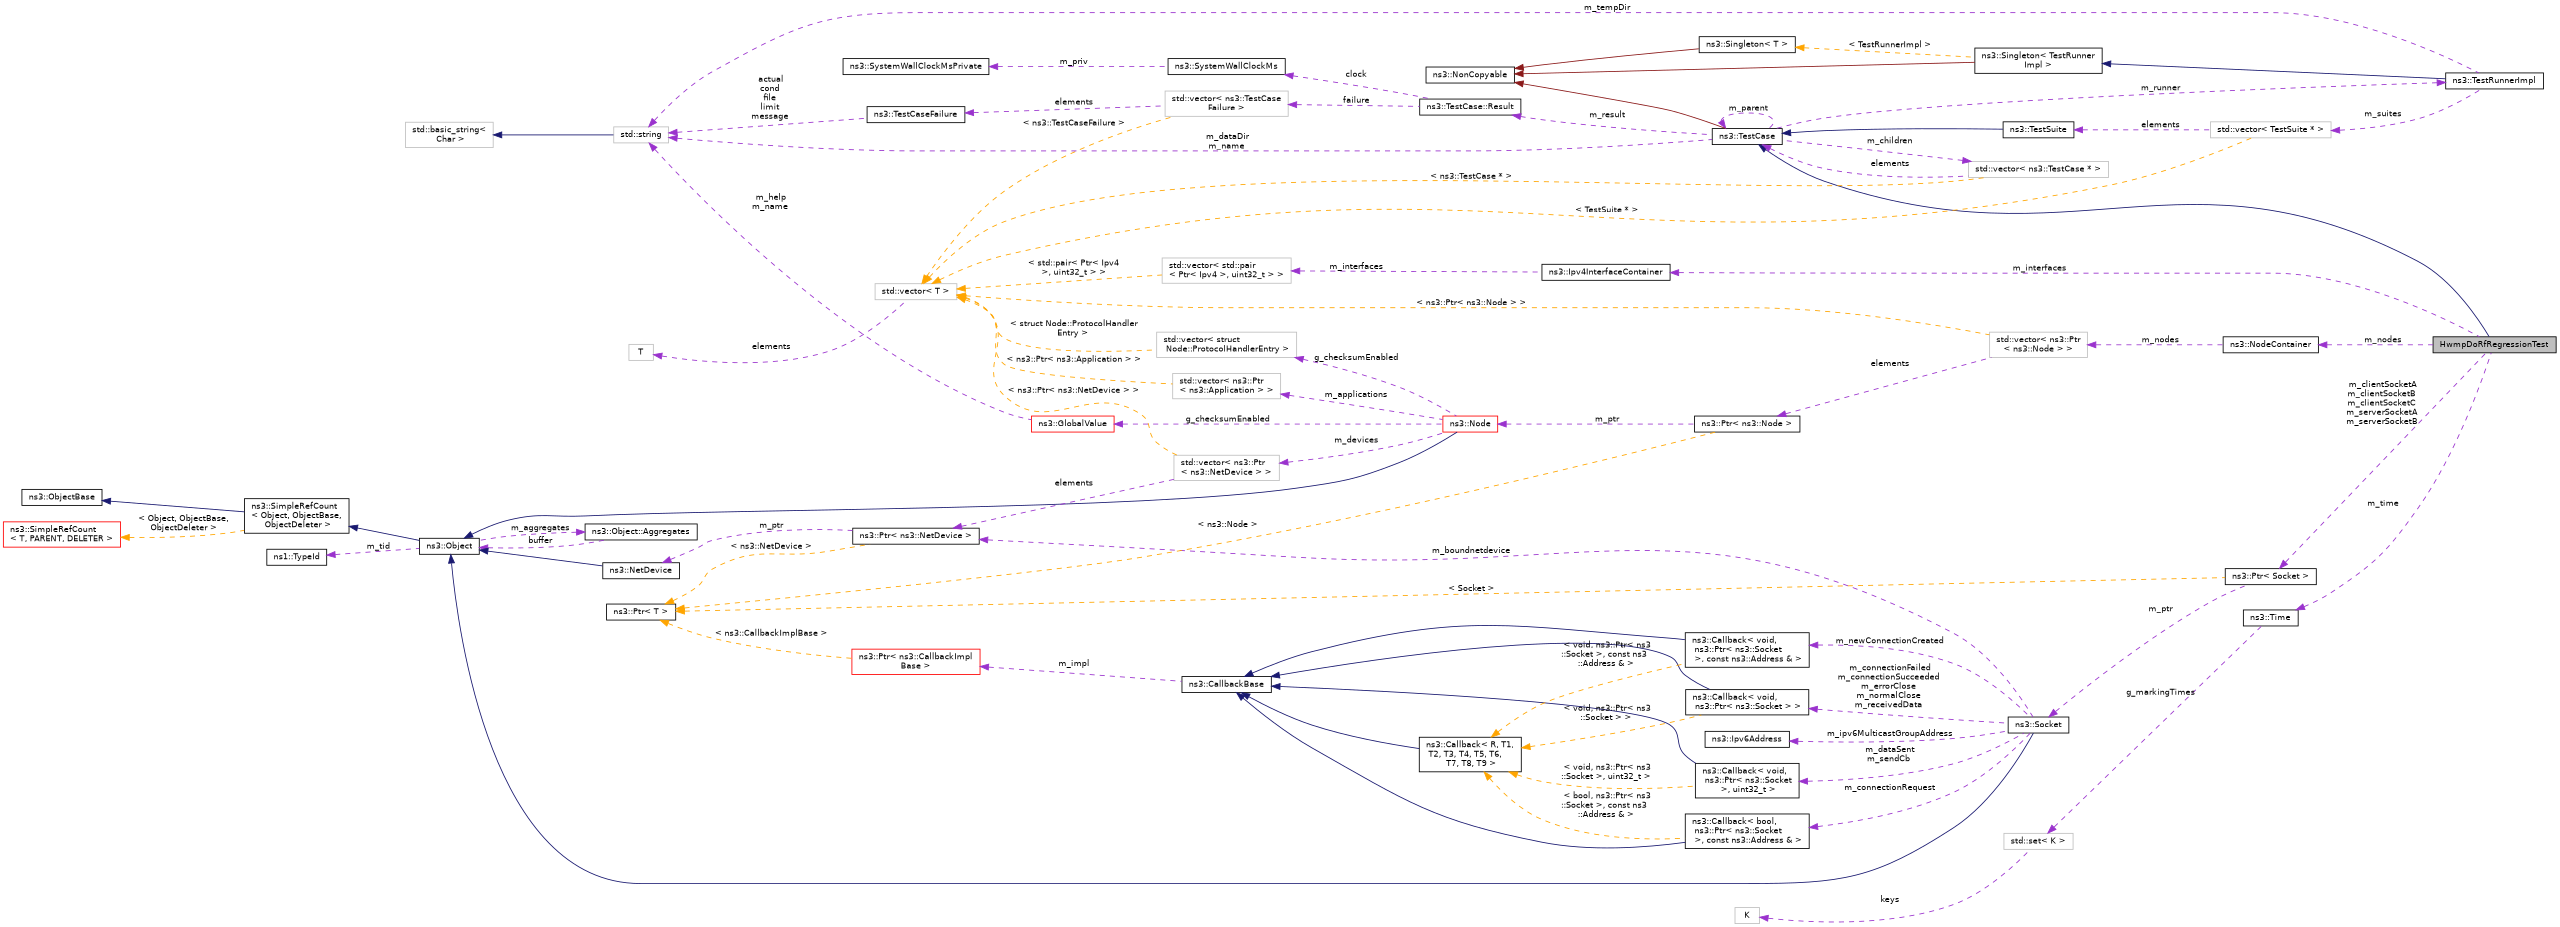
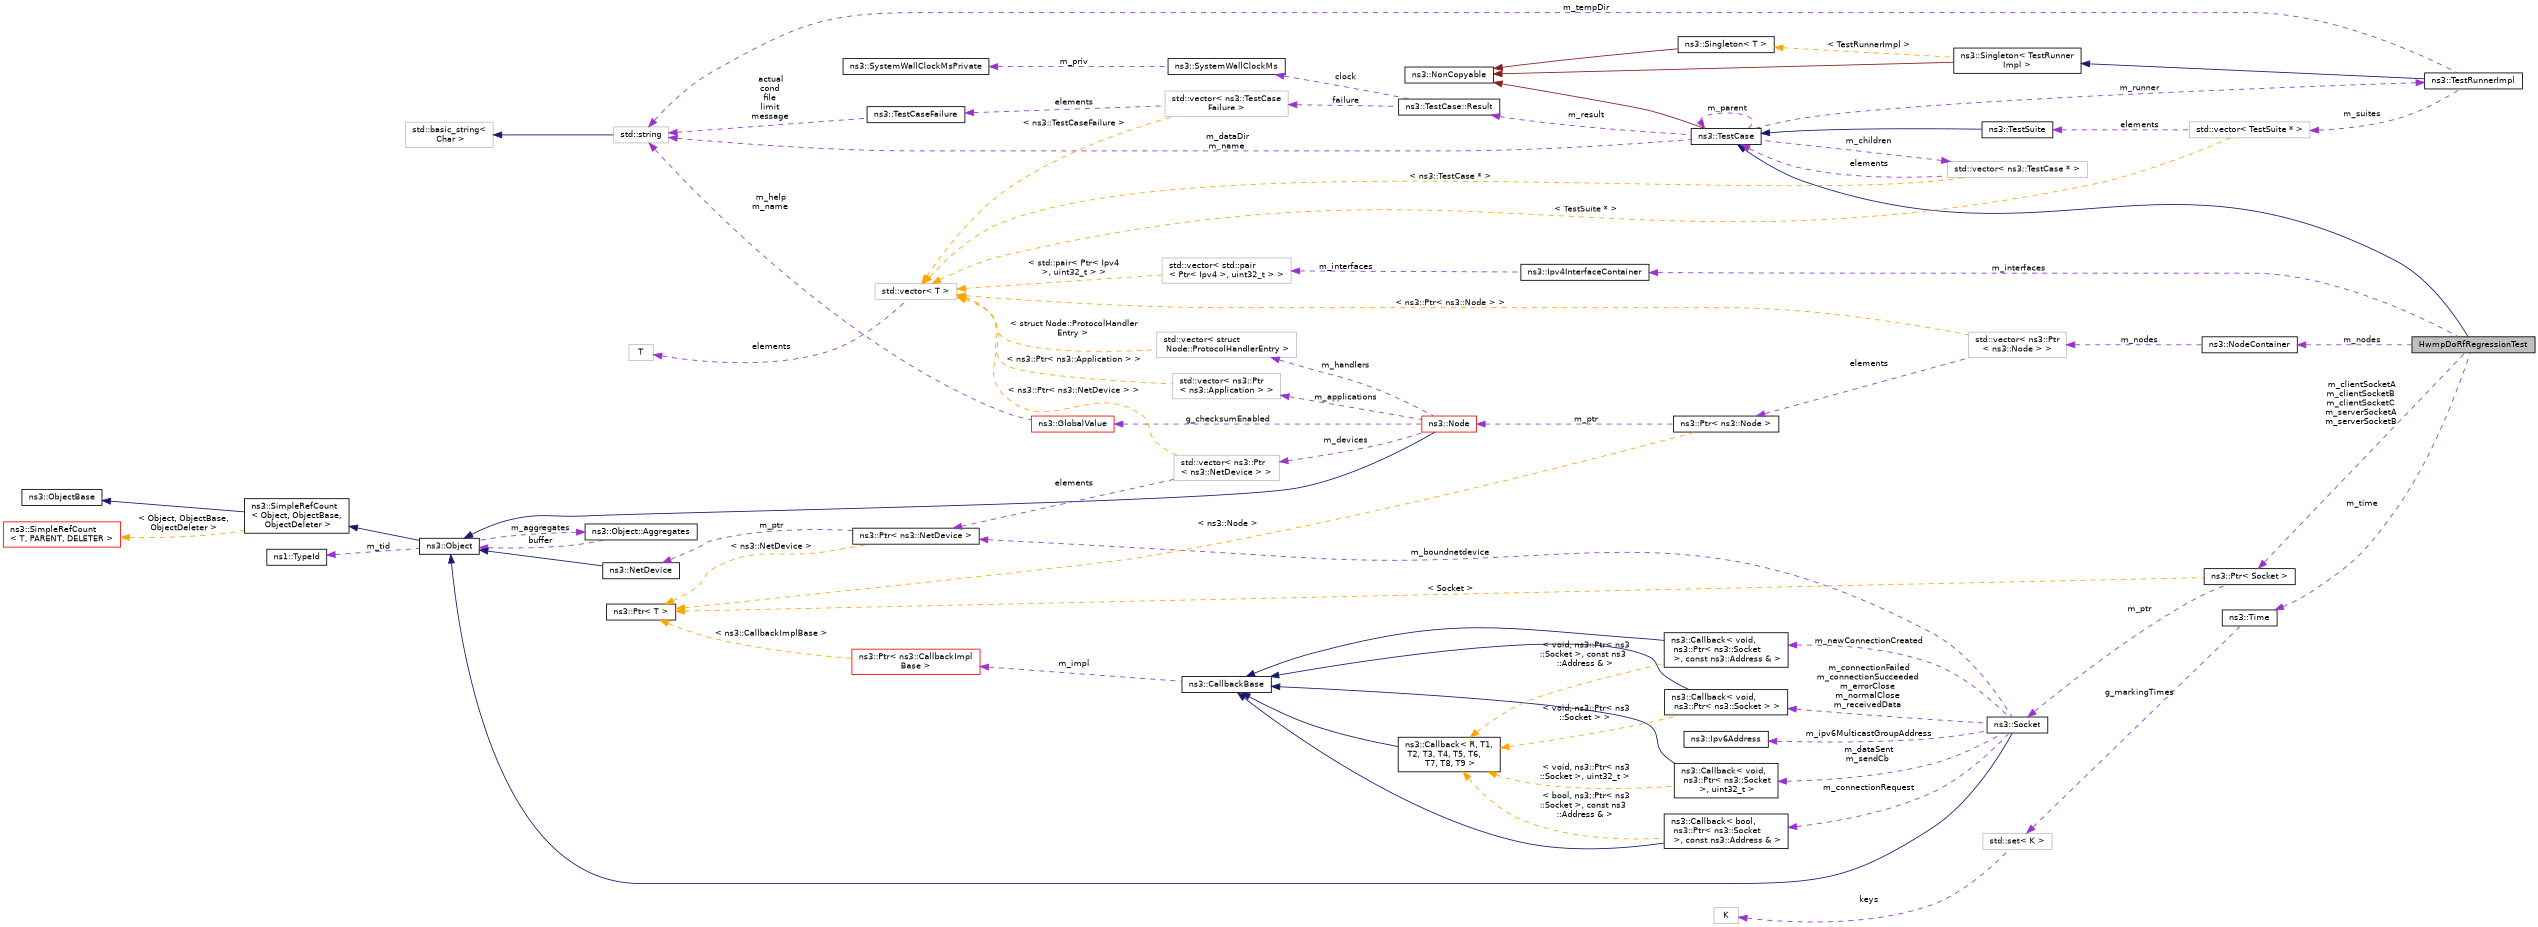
(1355, 358) -> (1345, 365)
